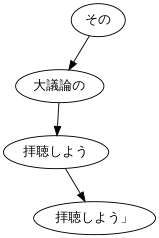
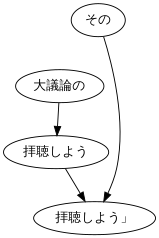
(82, 49) -> (119, 115)
